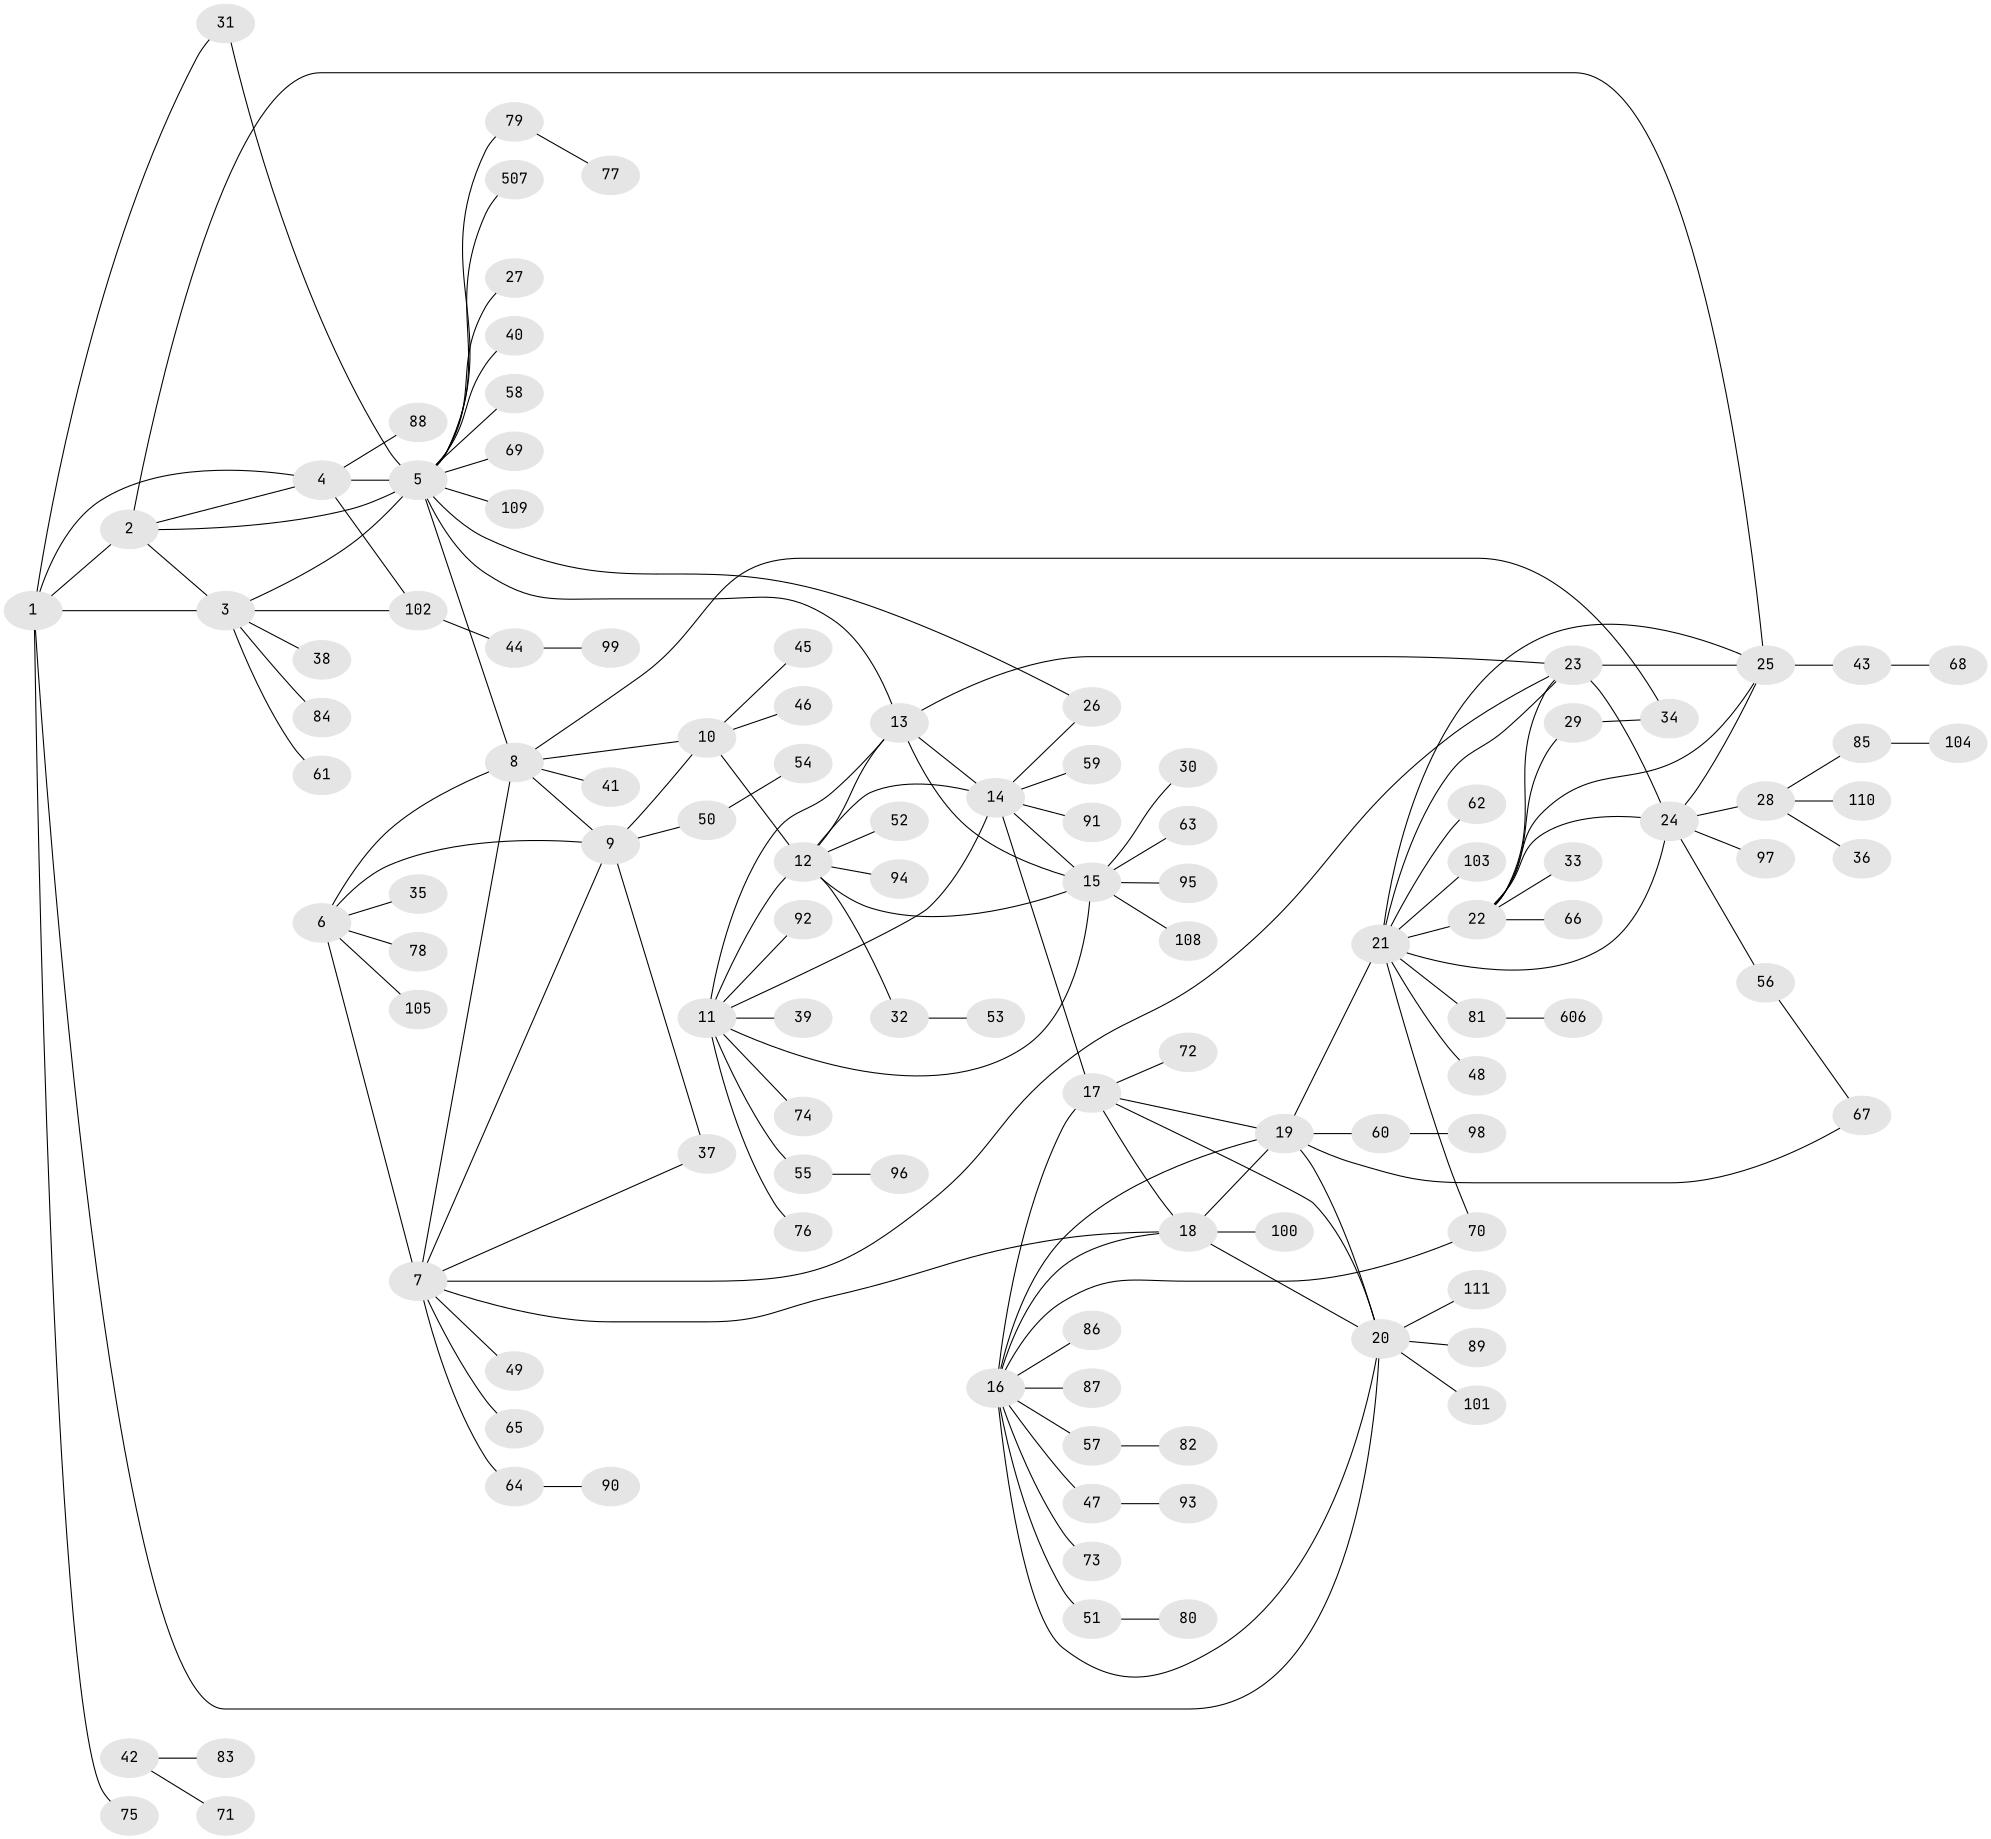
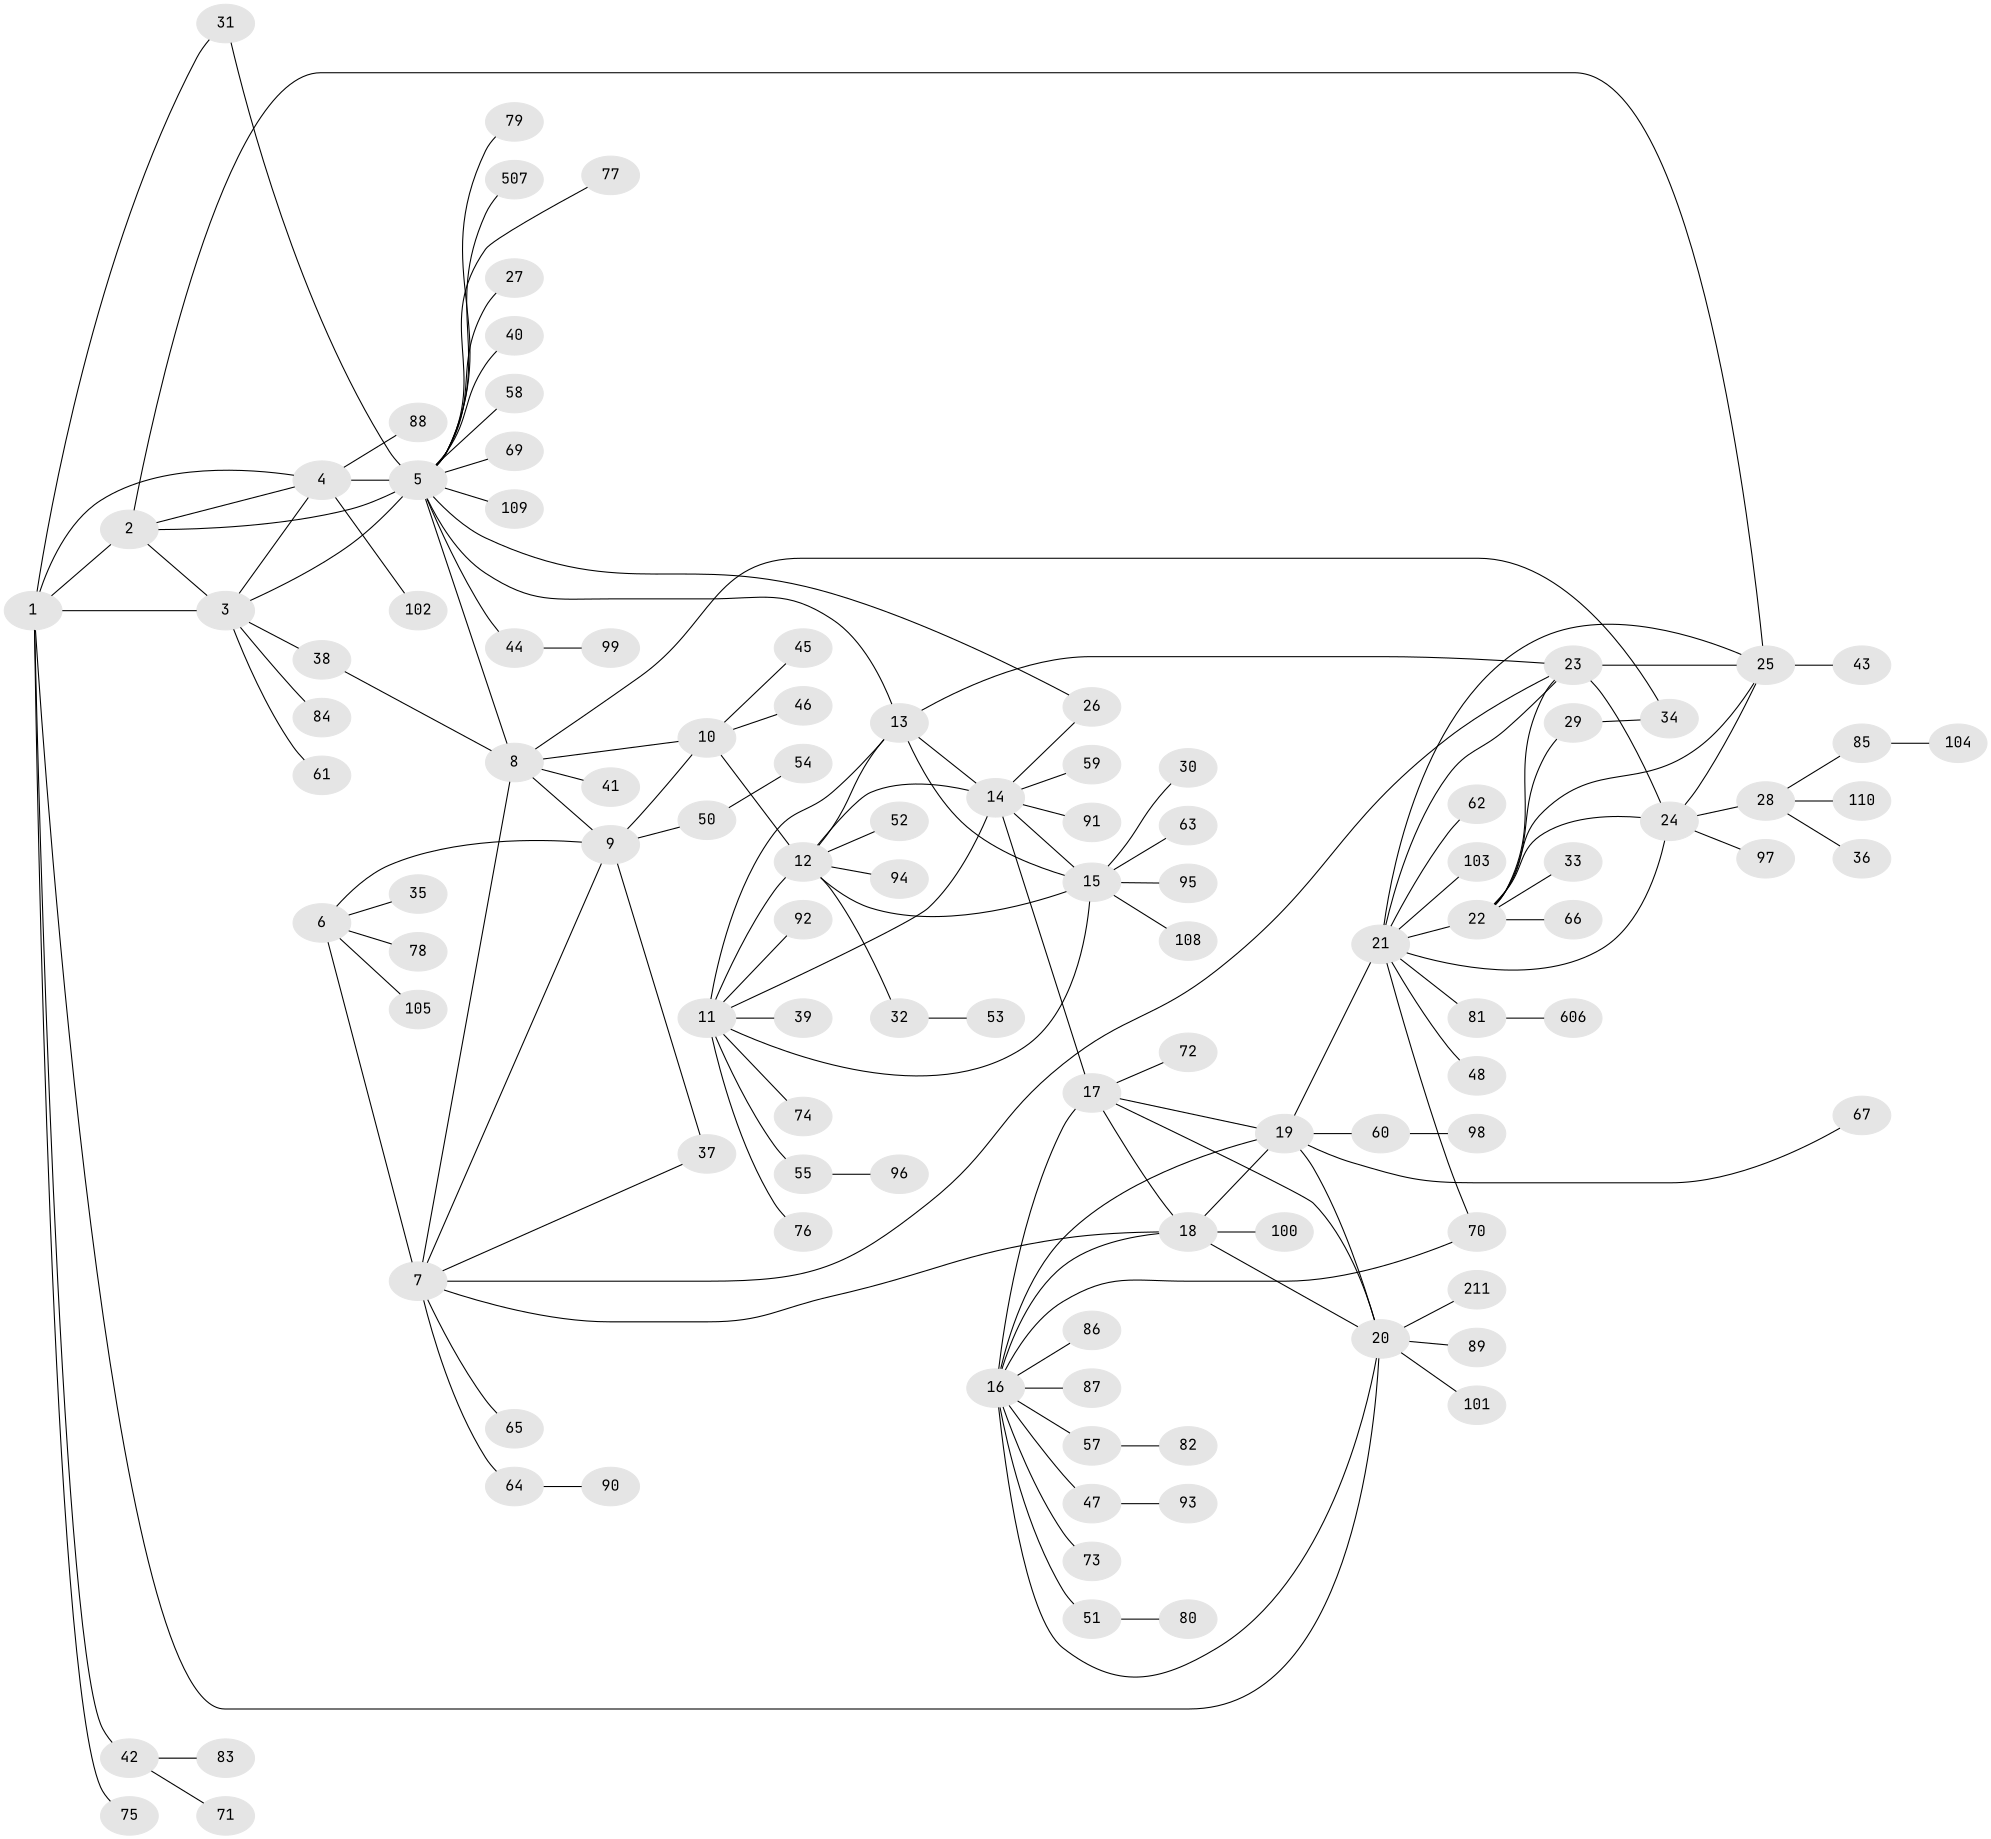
(562, 149) -> (480, 258)
(322, 611) -> (274, 545)
(461, 627) -> (459, 567)
(1958, 665) -> none
(397, 823) -> (418, 711)
(1766, 983) -> none
none -> (53, 1189)
(1477, 1290) -> (1477, 1290)
(514, 1371) -> none
